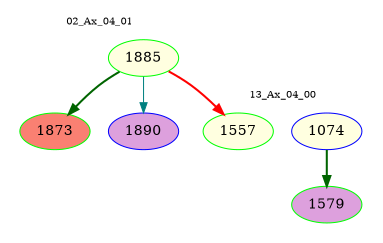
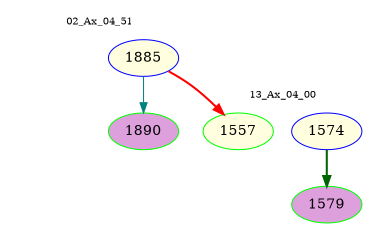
(100, 22) -> (100, 22)
(144, 58) -> (144, 58)
(55, 131) -> none
(144, 131) -> (144, 131)
(327, 131) -> (327, 131)
